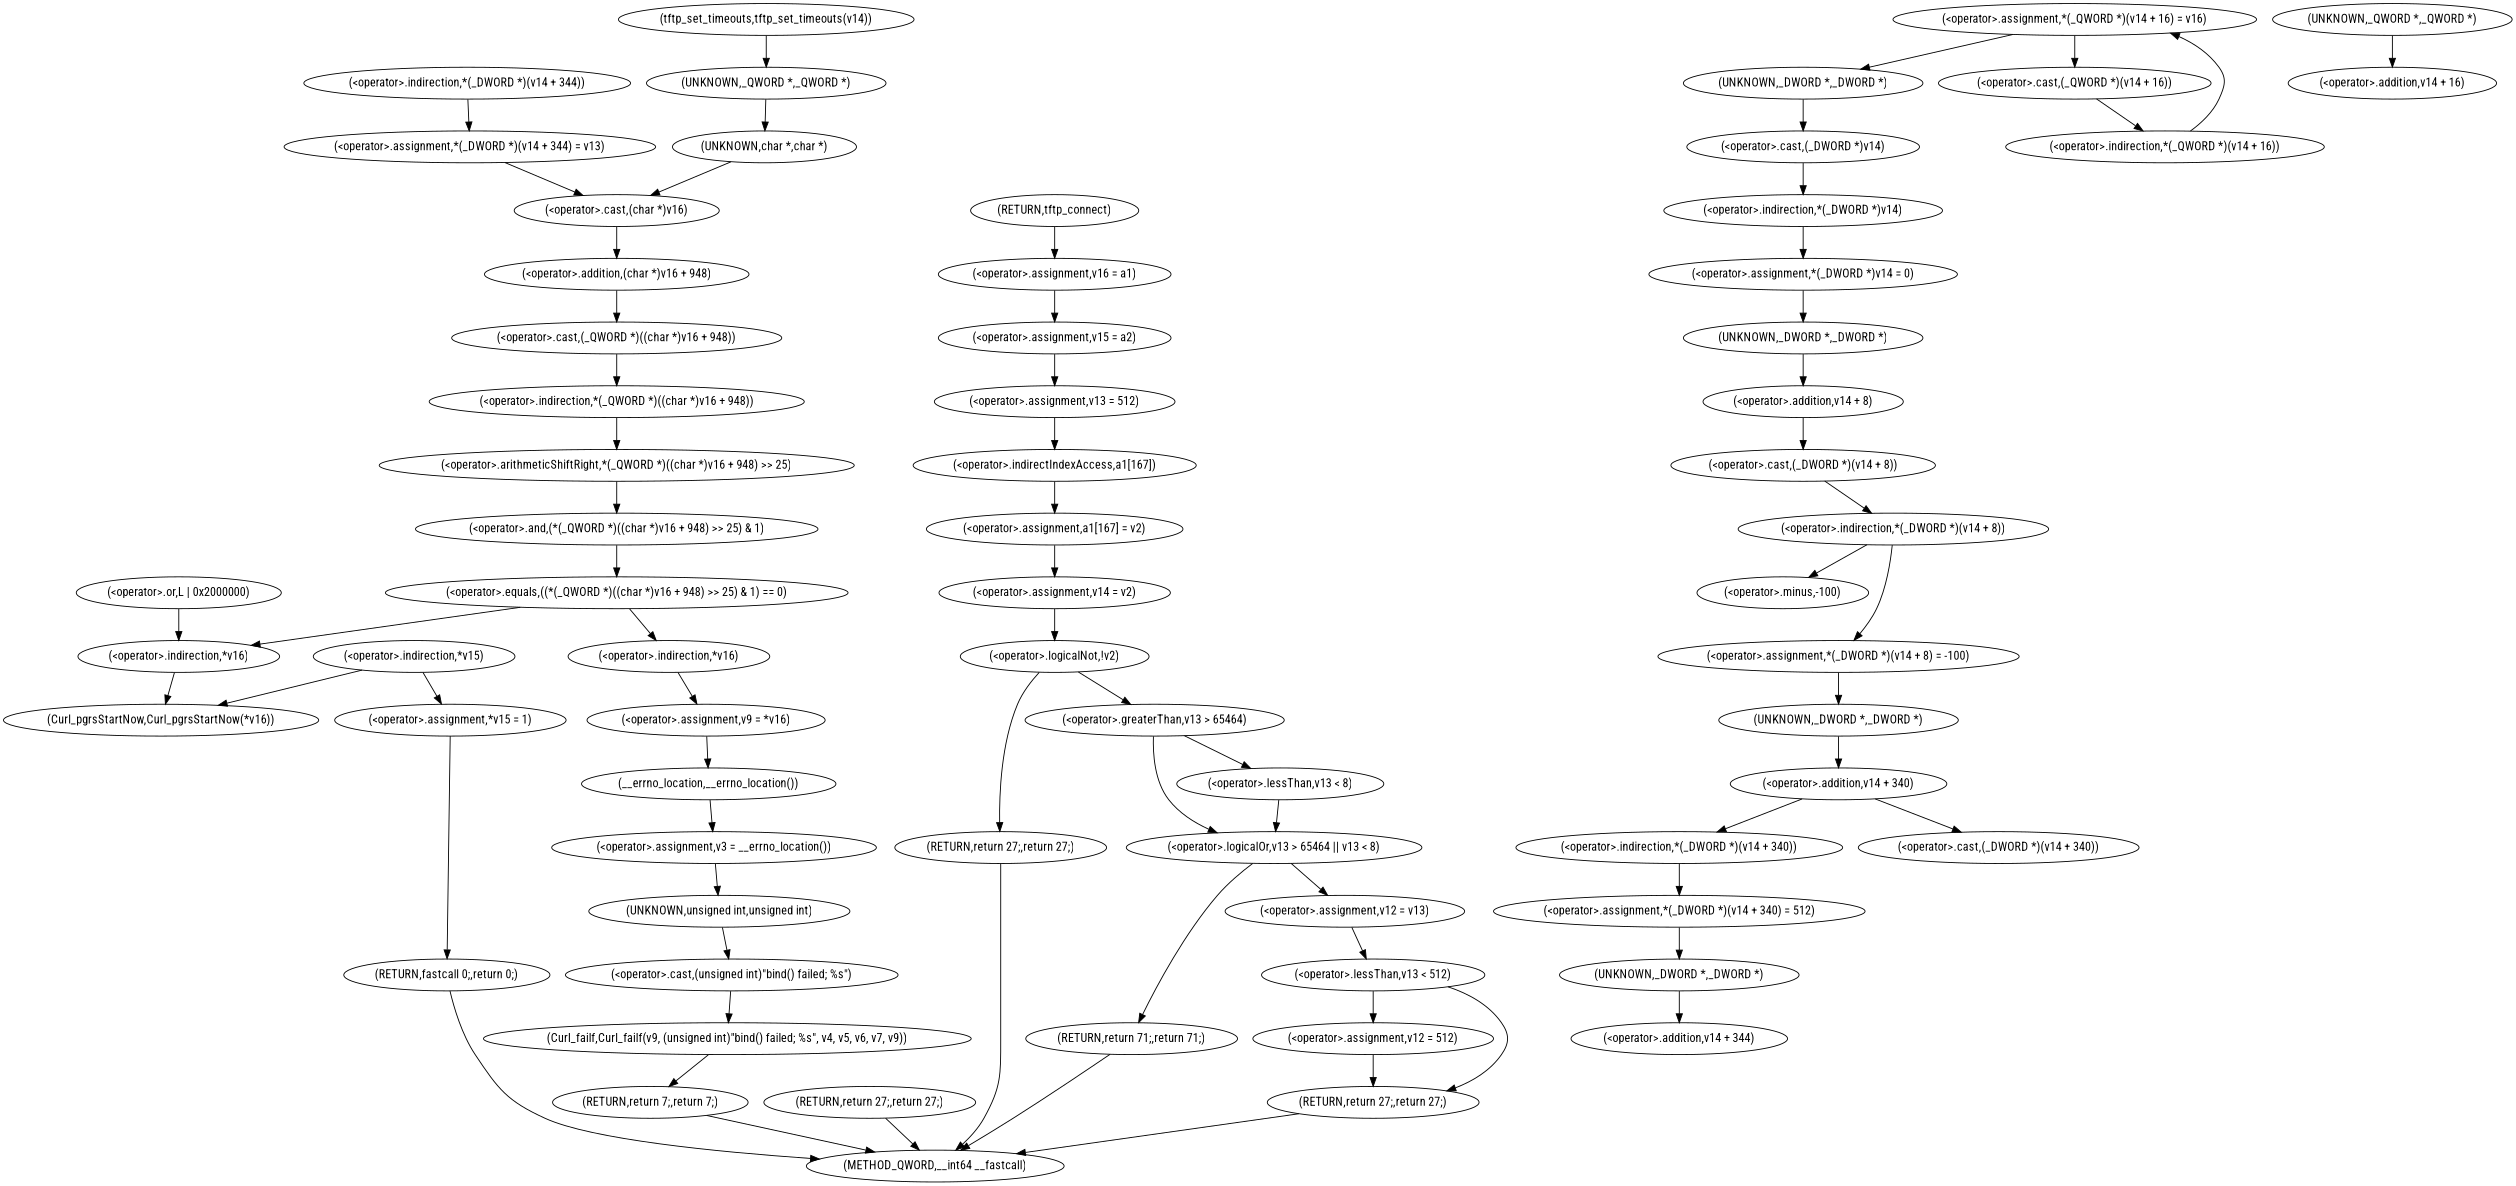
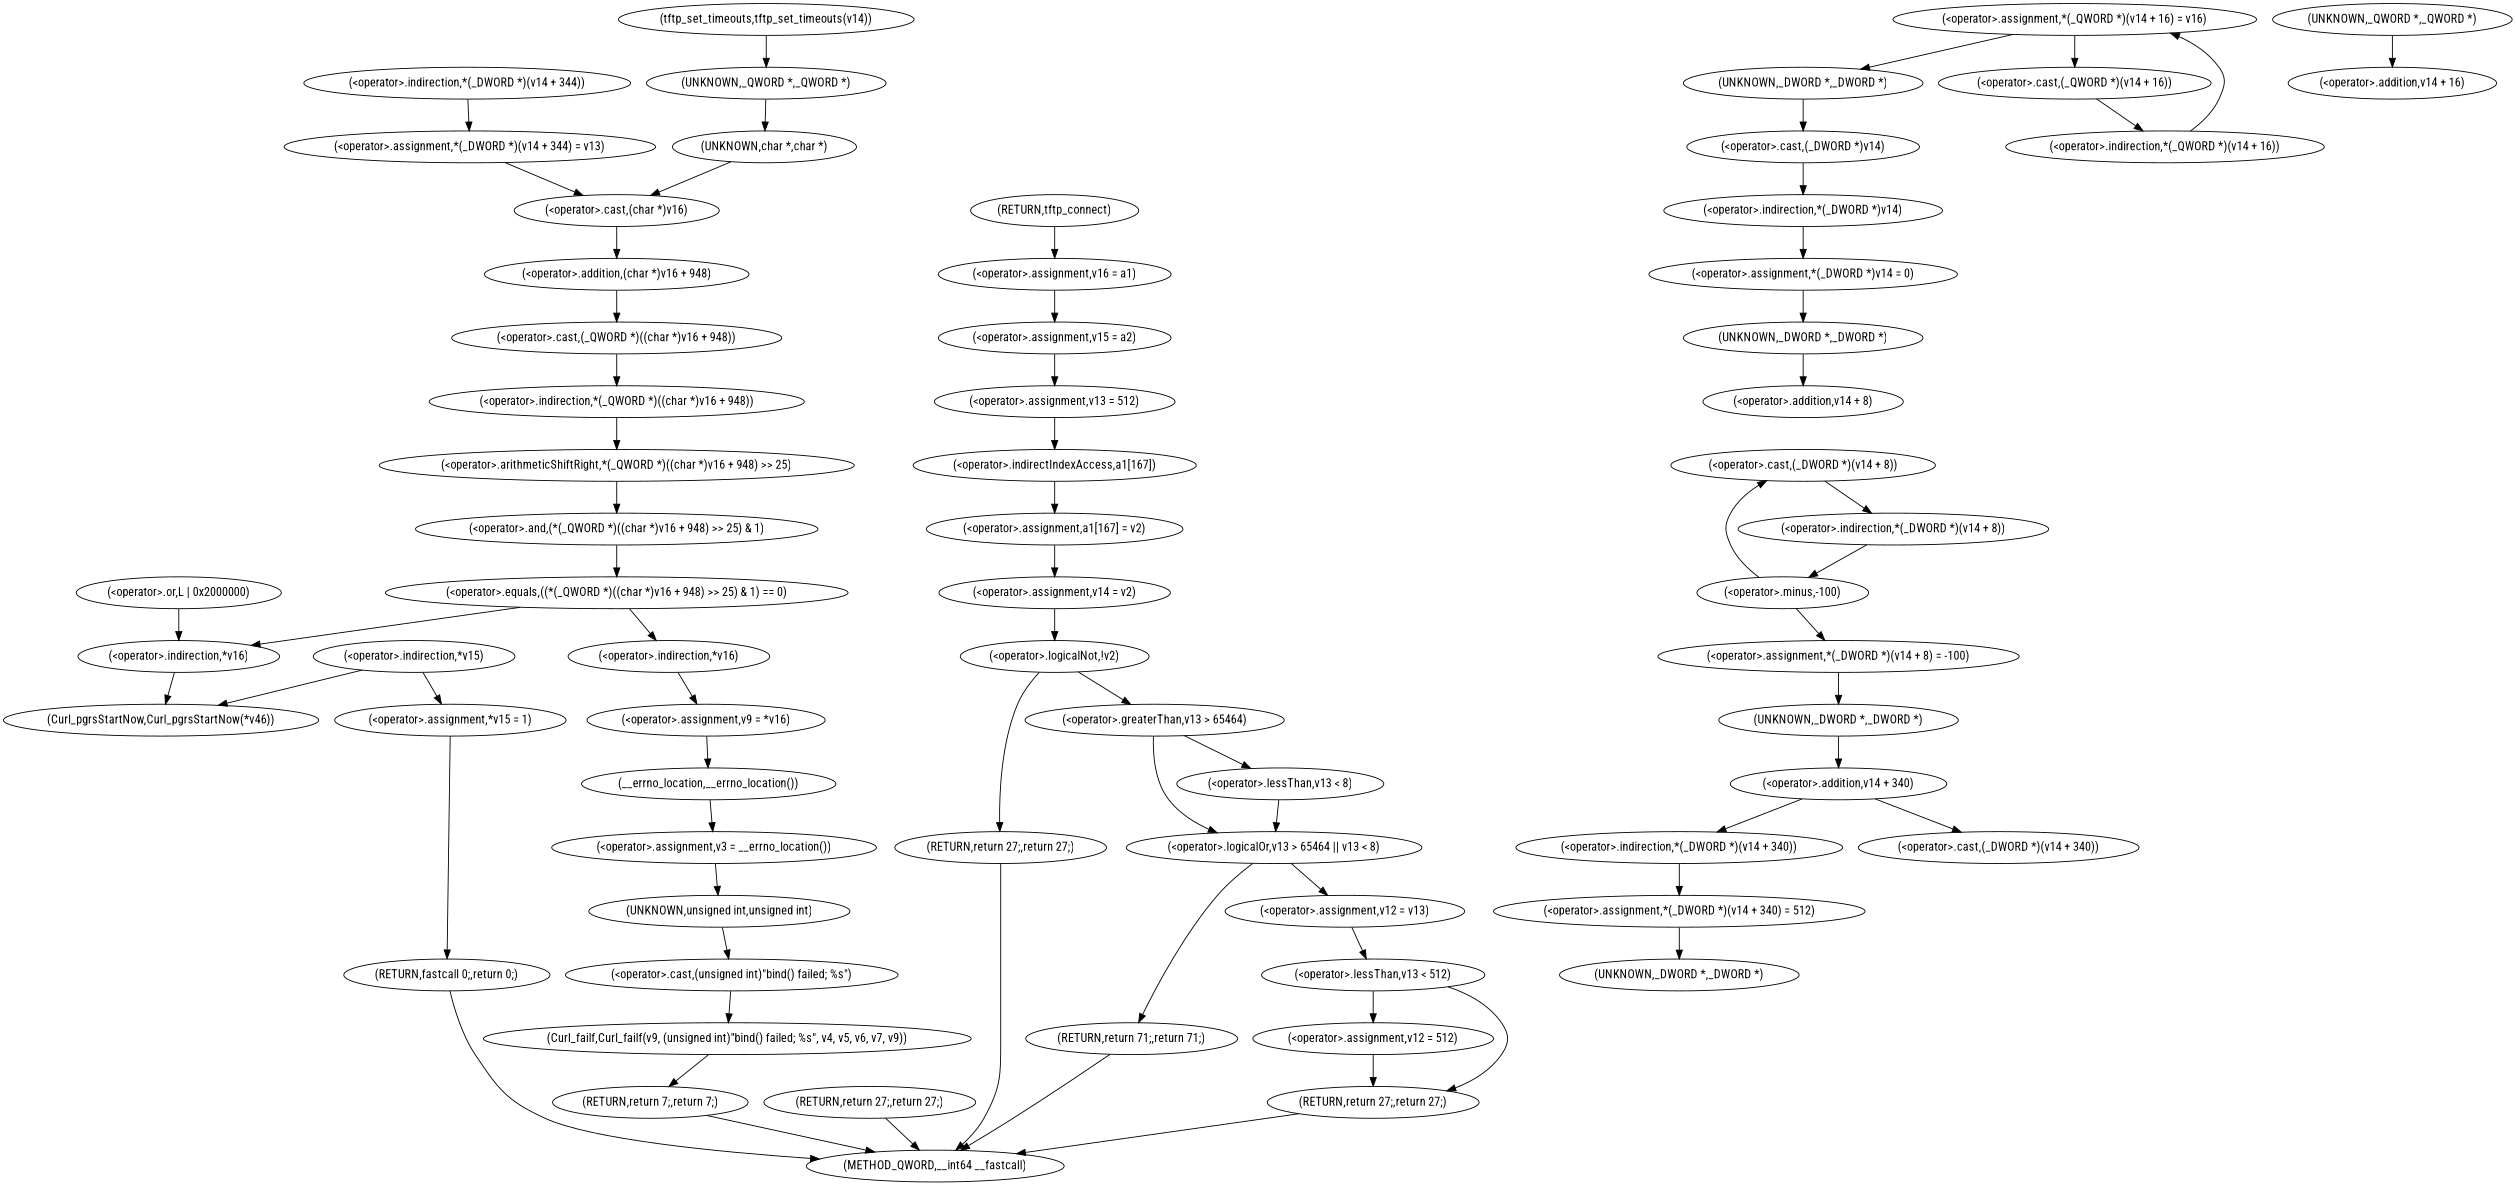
(1803, 429) -> (1726, 531)
(1883, 592) -> (1808, 621)
(161, 720) -> (161, 720)
(1679, 1039) -> none
